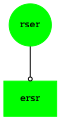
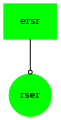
(30, 62) -> (30, 55)
